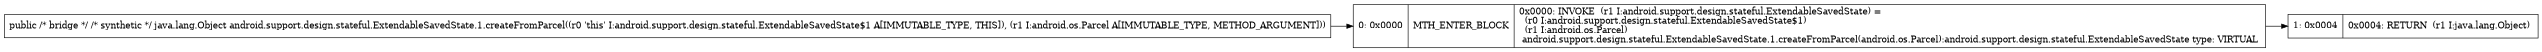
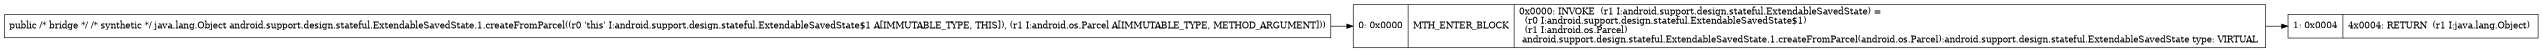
(2441, 26) -> (2441, 26)
